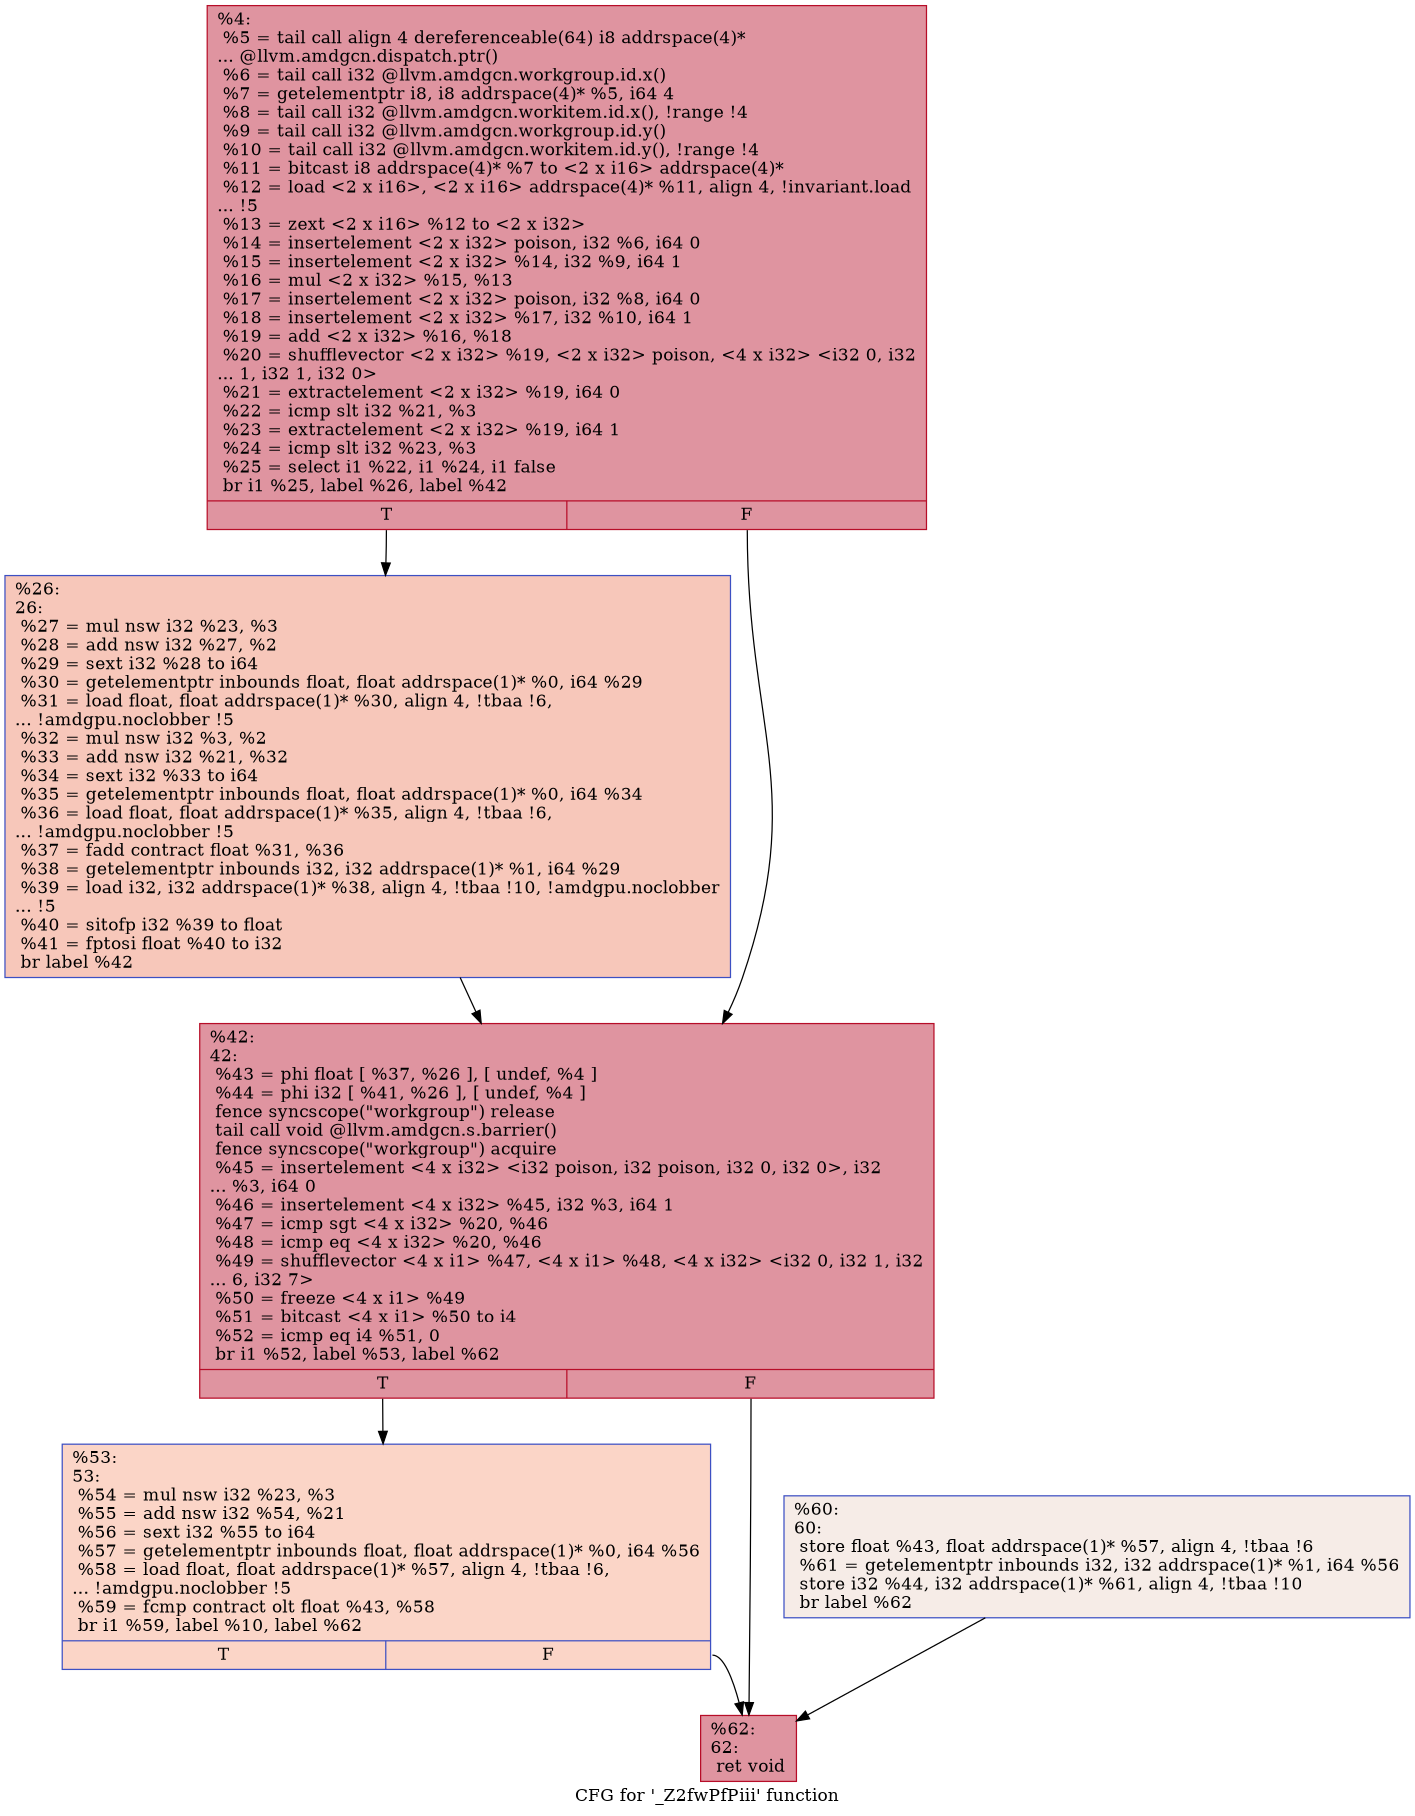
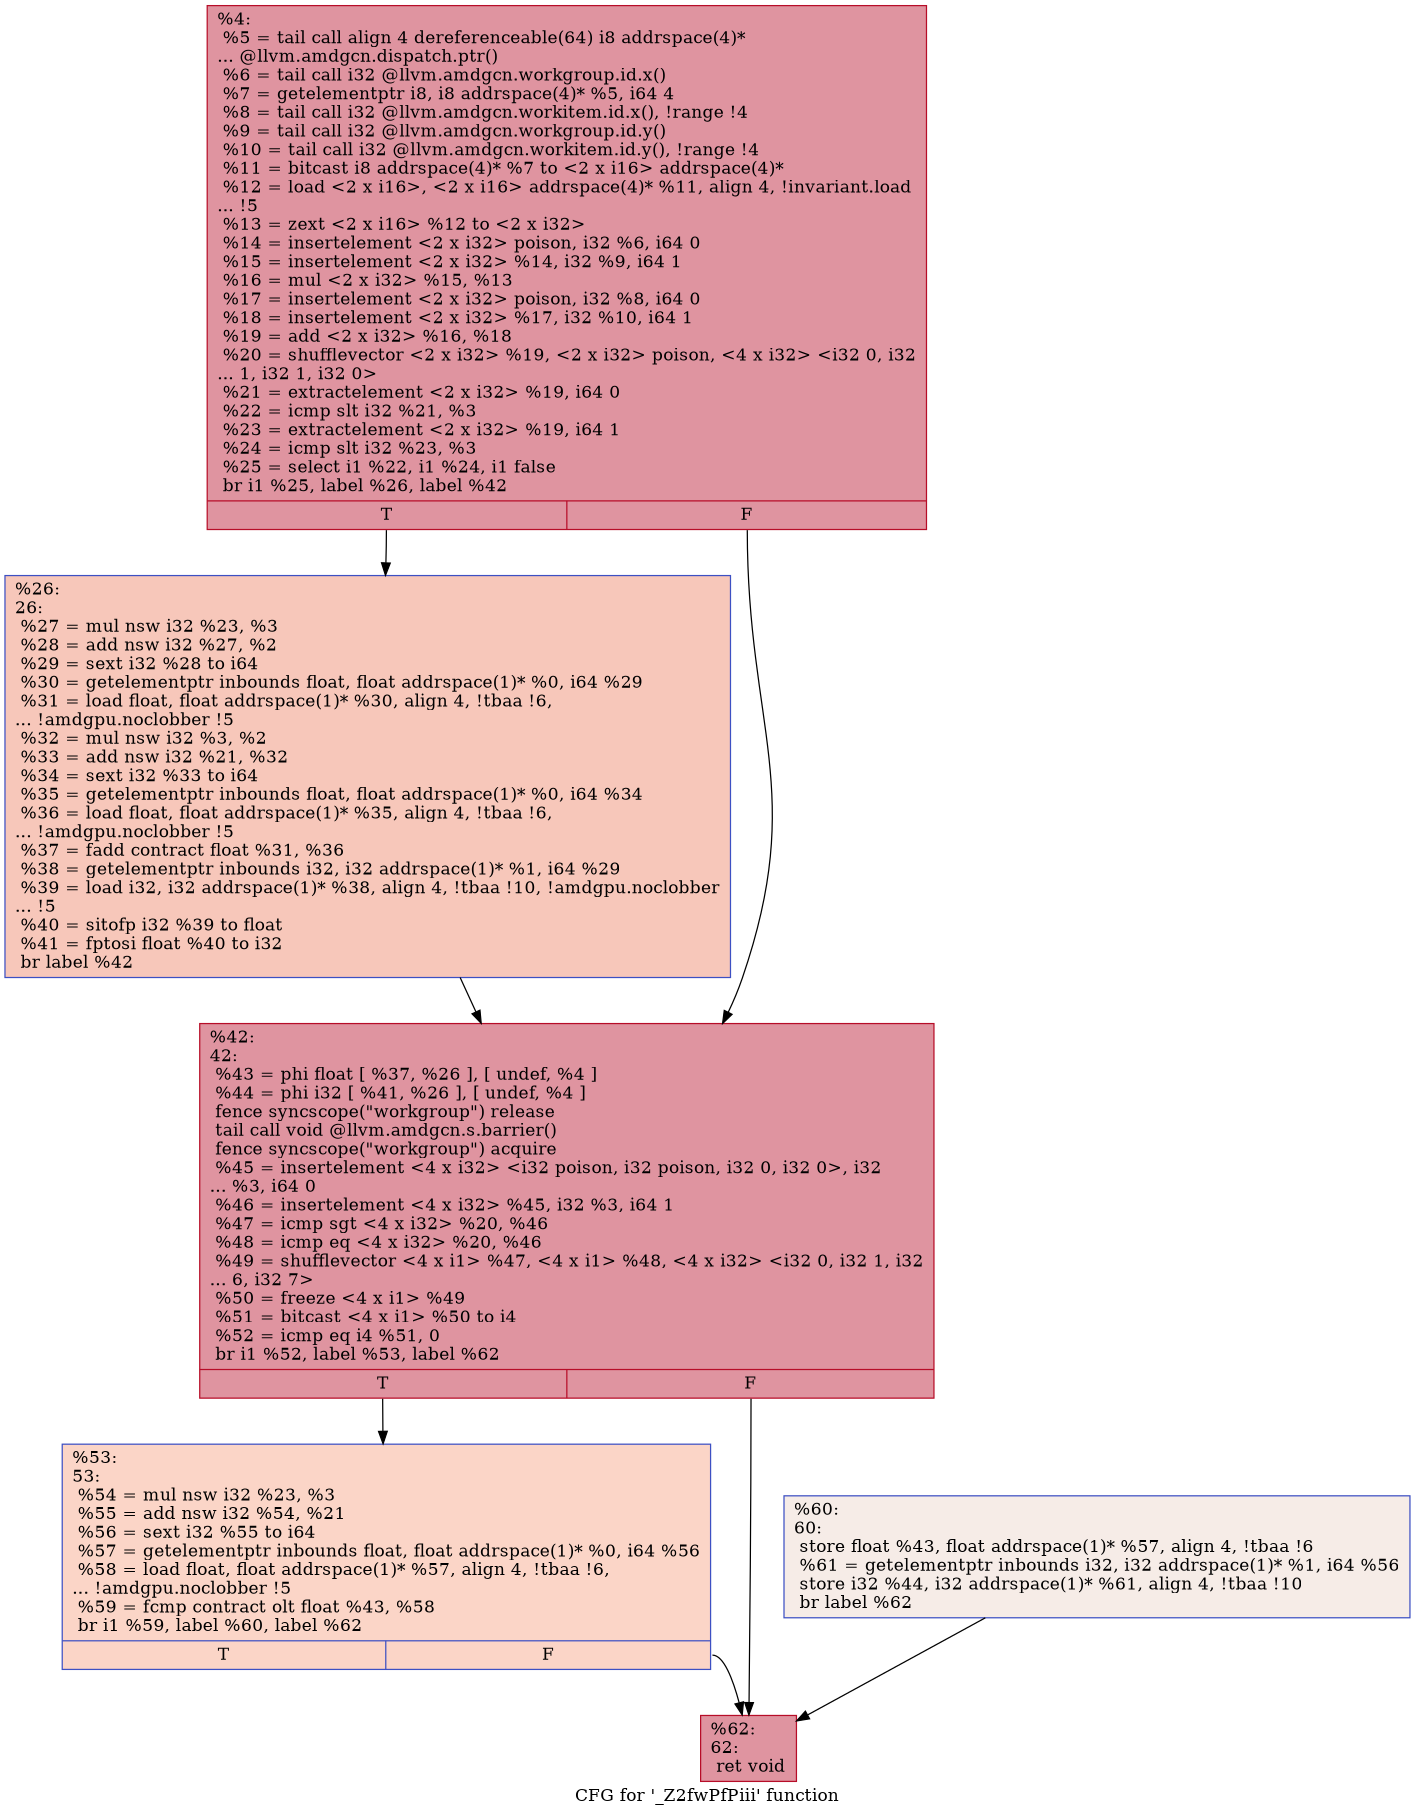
(218, 1626) -> (218, 1626)
